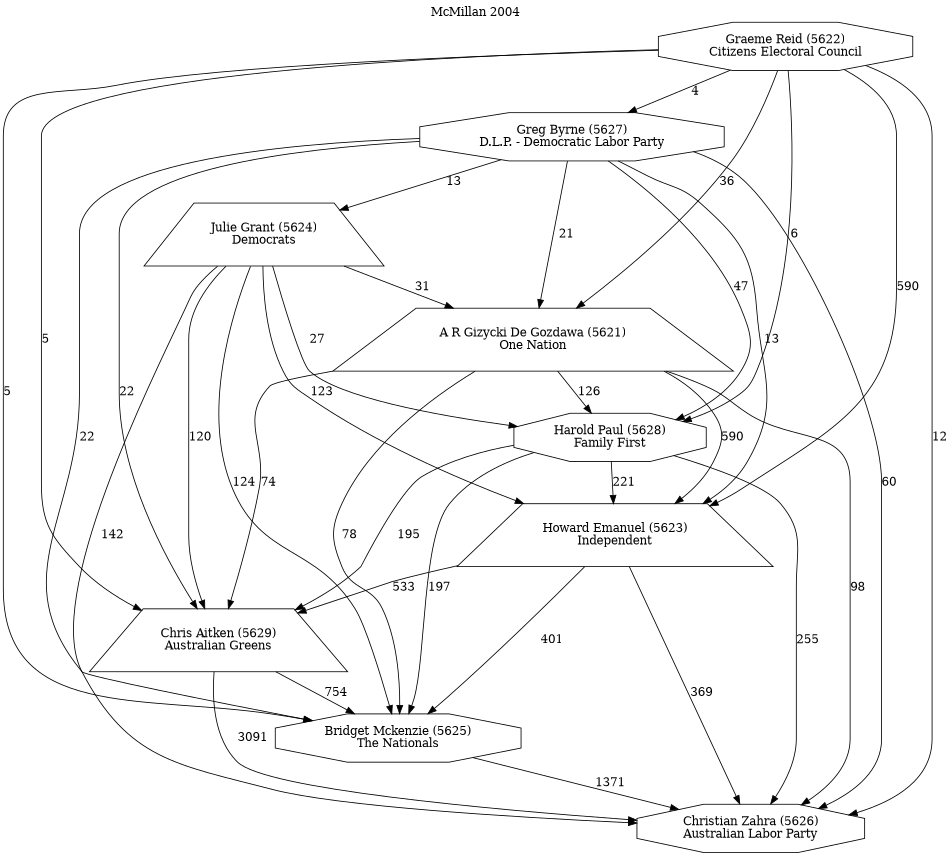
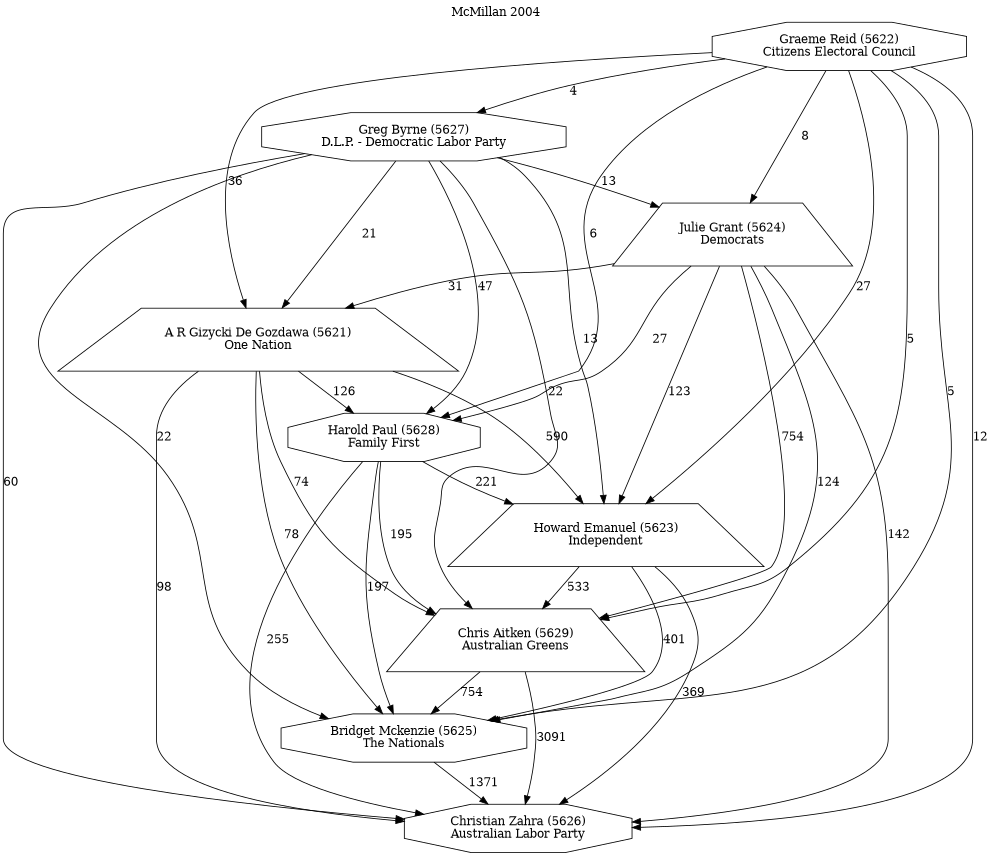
none -> (790, 133)
(908, 287) -> (864, 287)
(200, 437) -> (793, 437)
